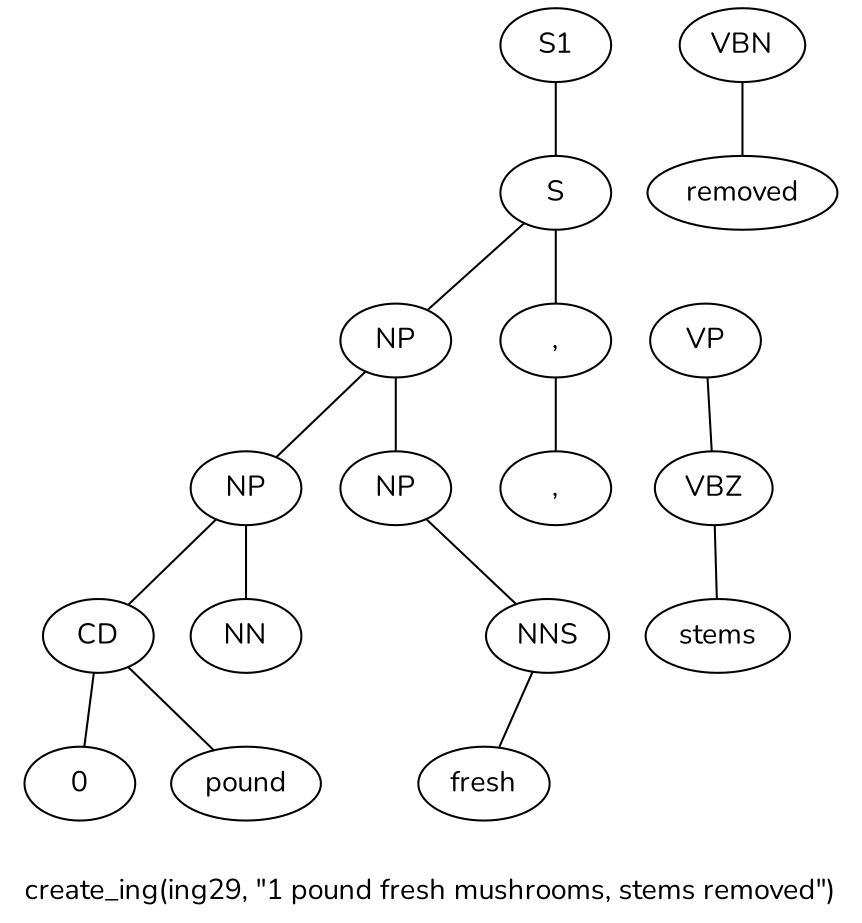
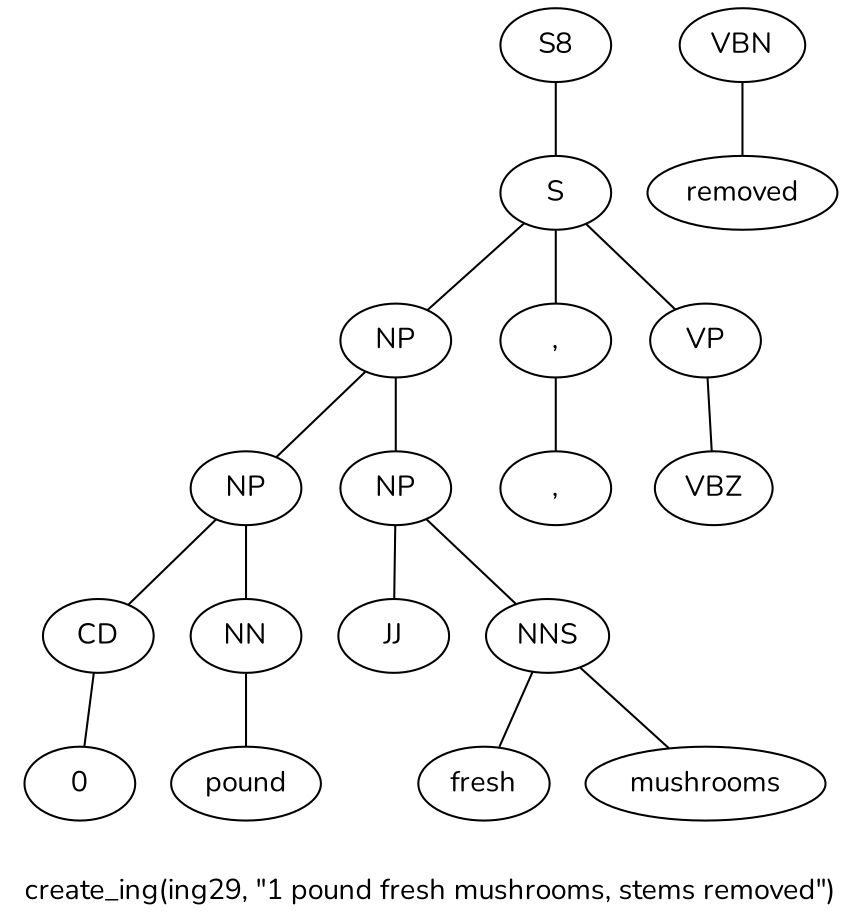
(556, 45) -> (556, 45)
none -> (631, 267)
none -> (394, 636)
(718, 636) -> none
(171, 709) -> (246, 710)
none -> (706, 784)
